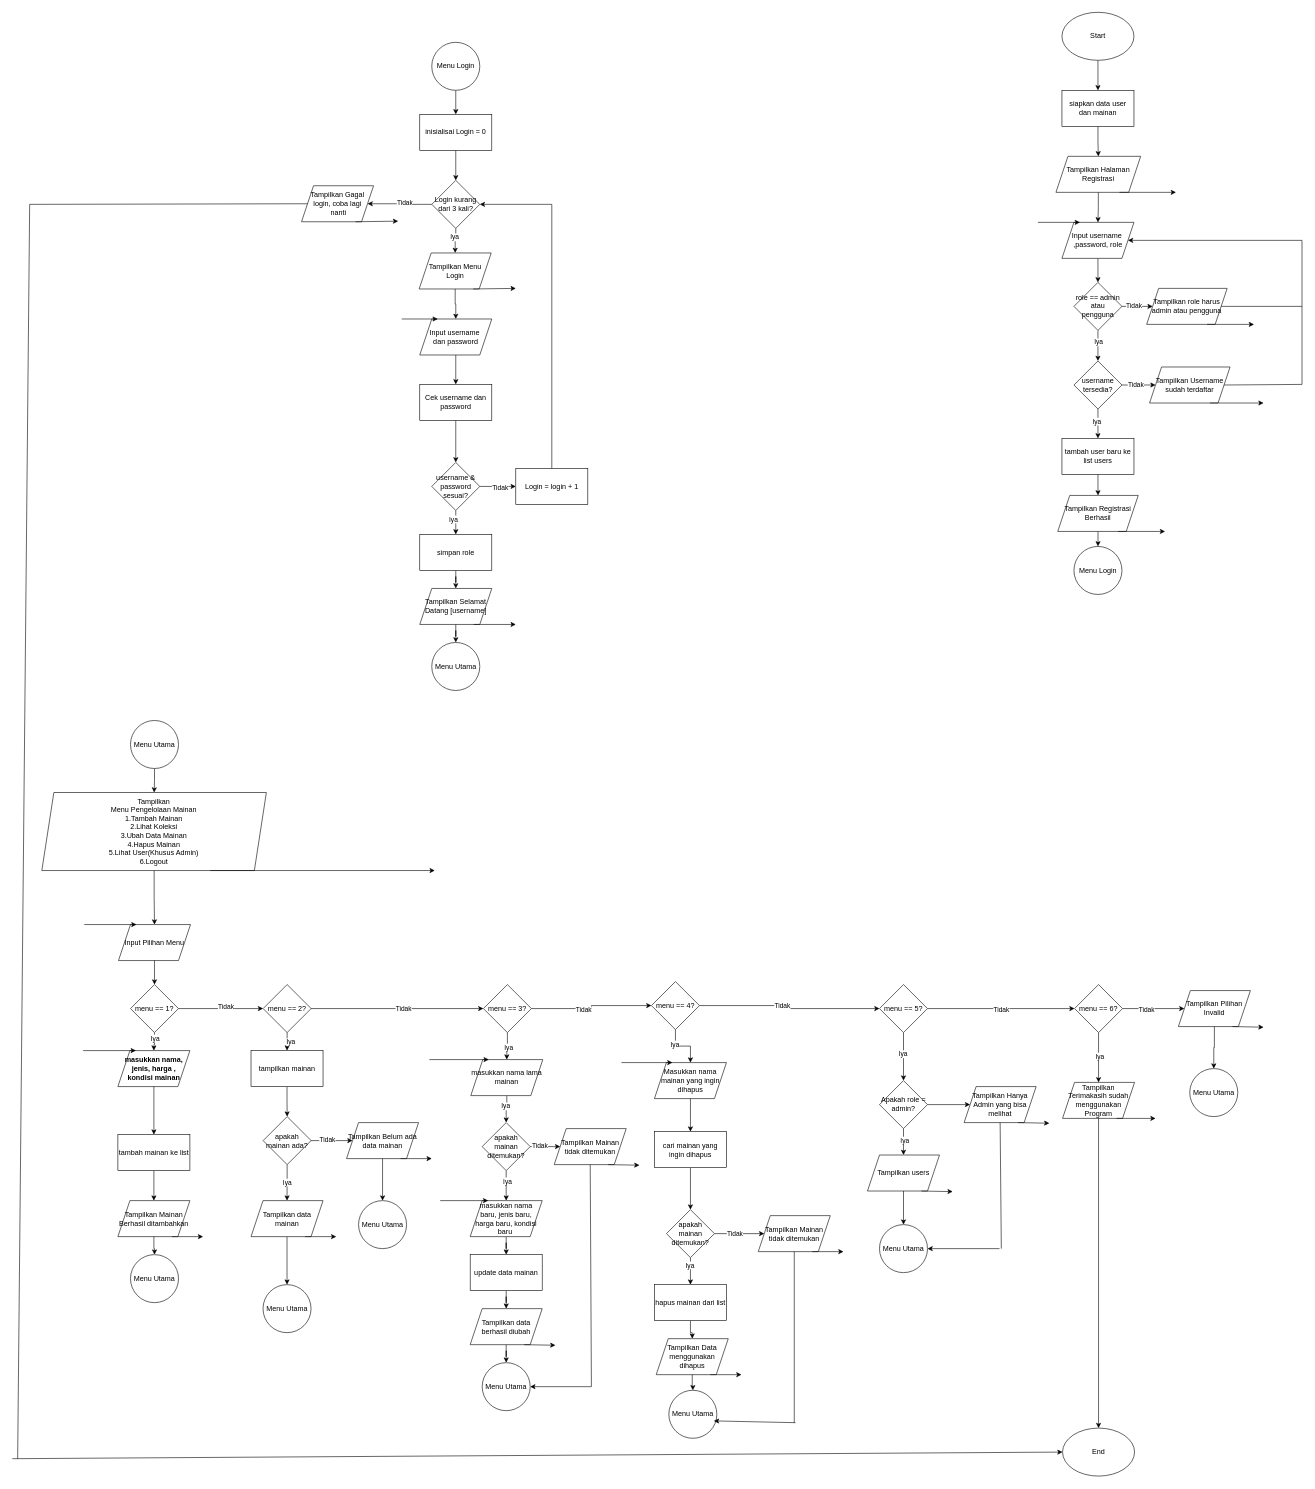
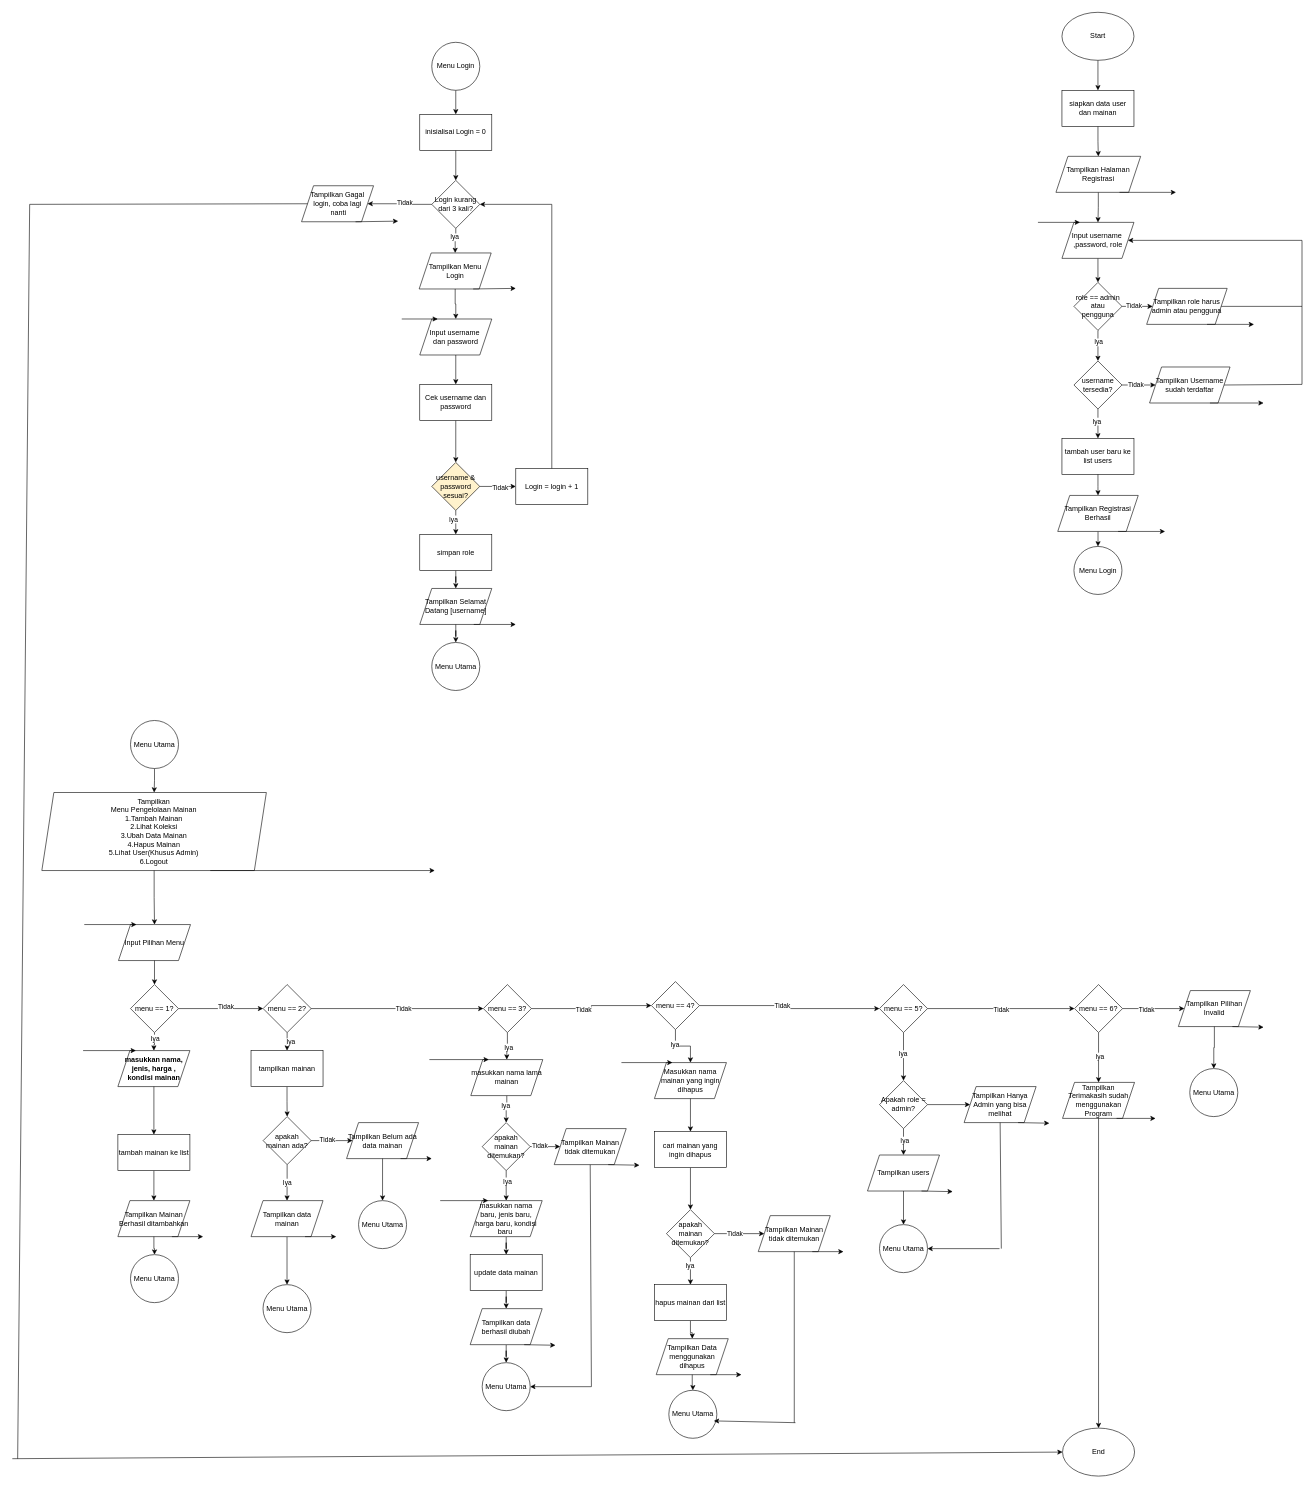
(456, 486) -> (456, 486)
